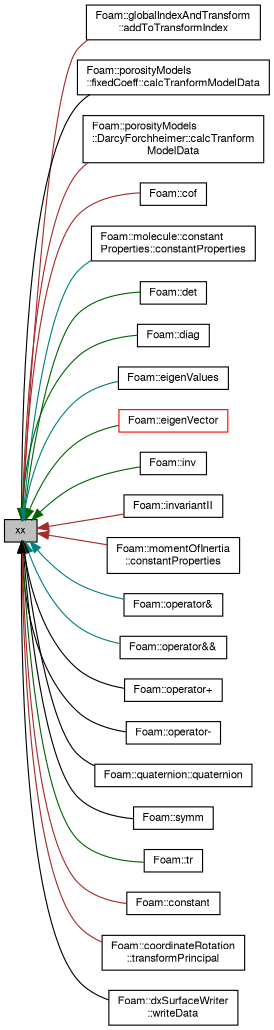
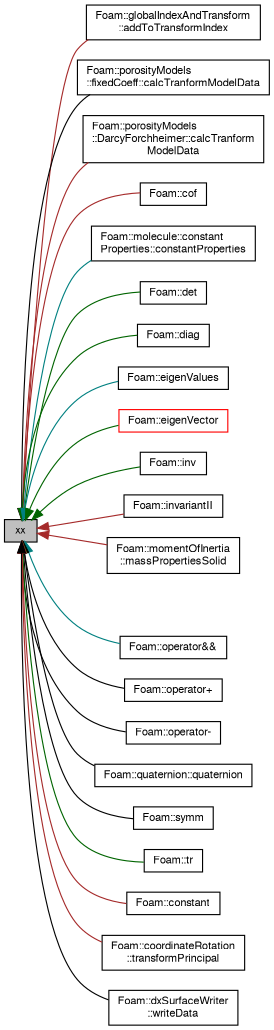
(173, 556) -> (173, 556)
(173, 605) -> none
